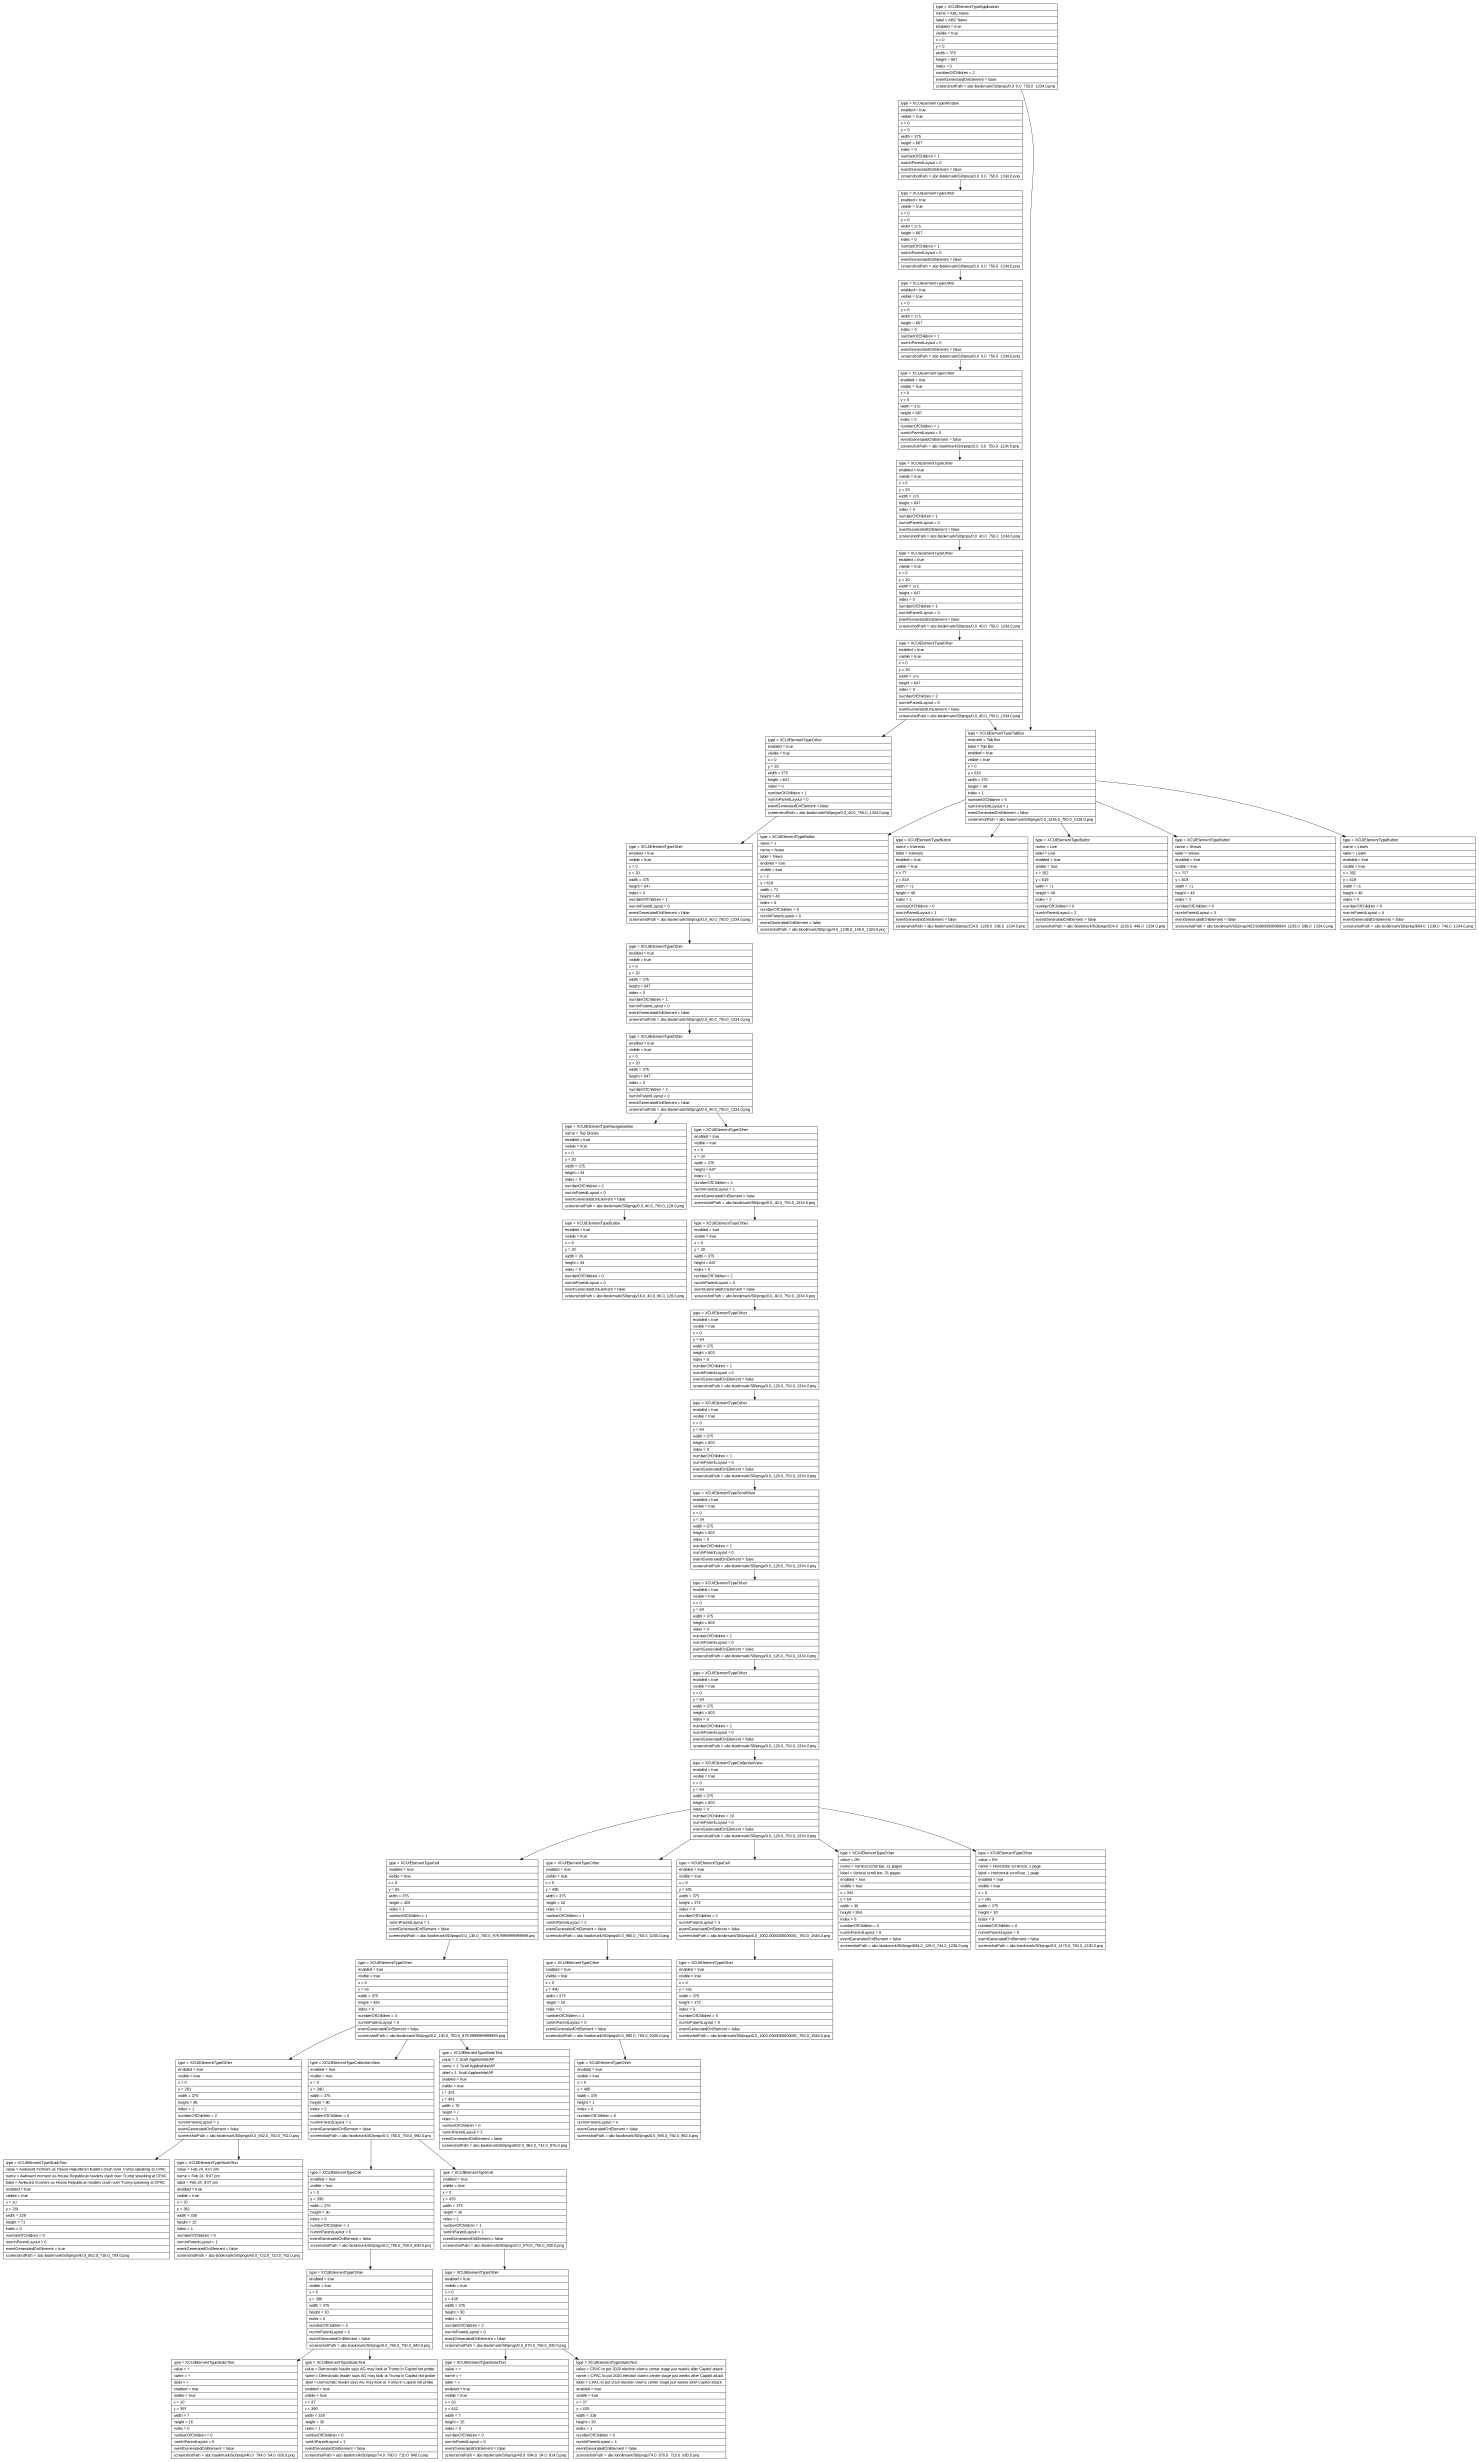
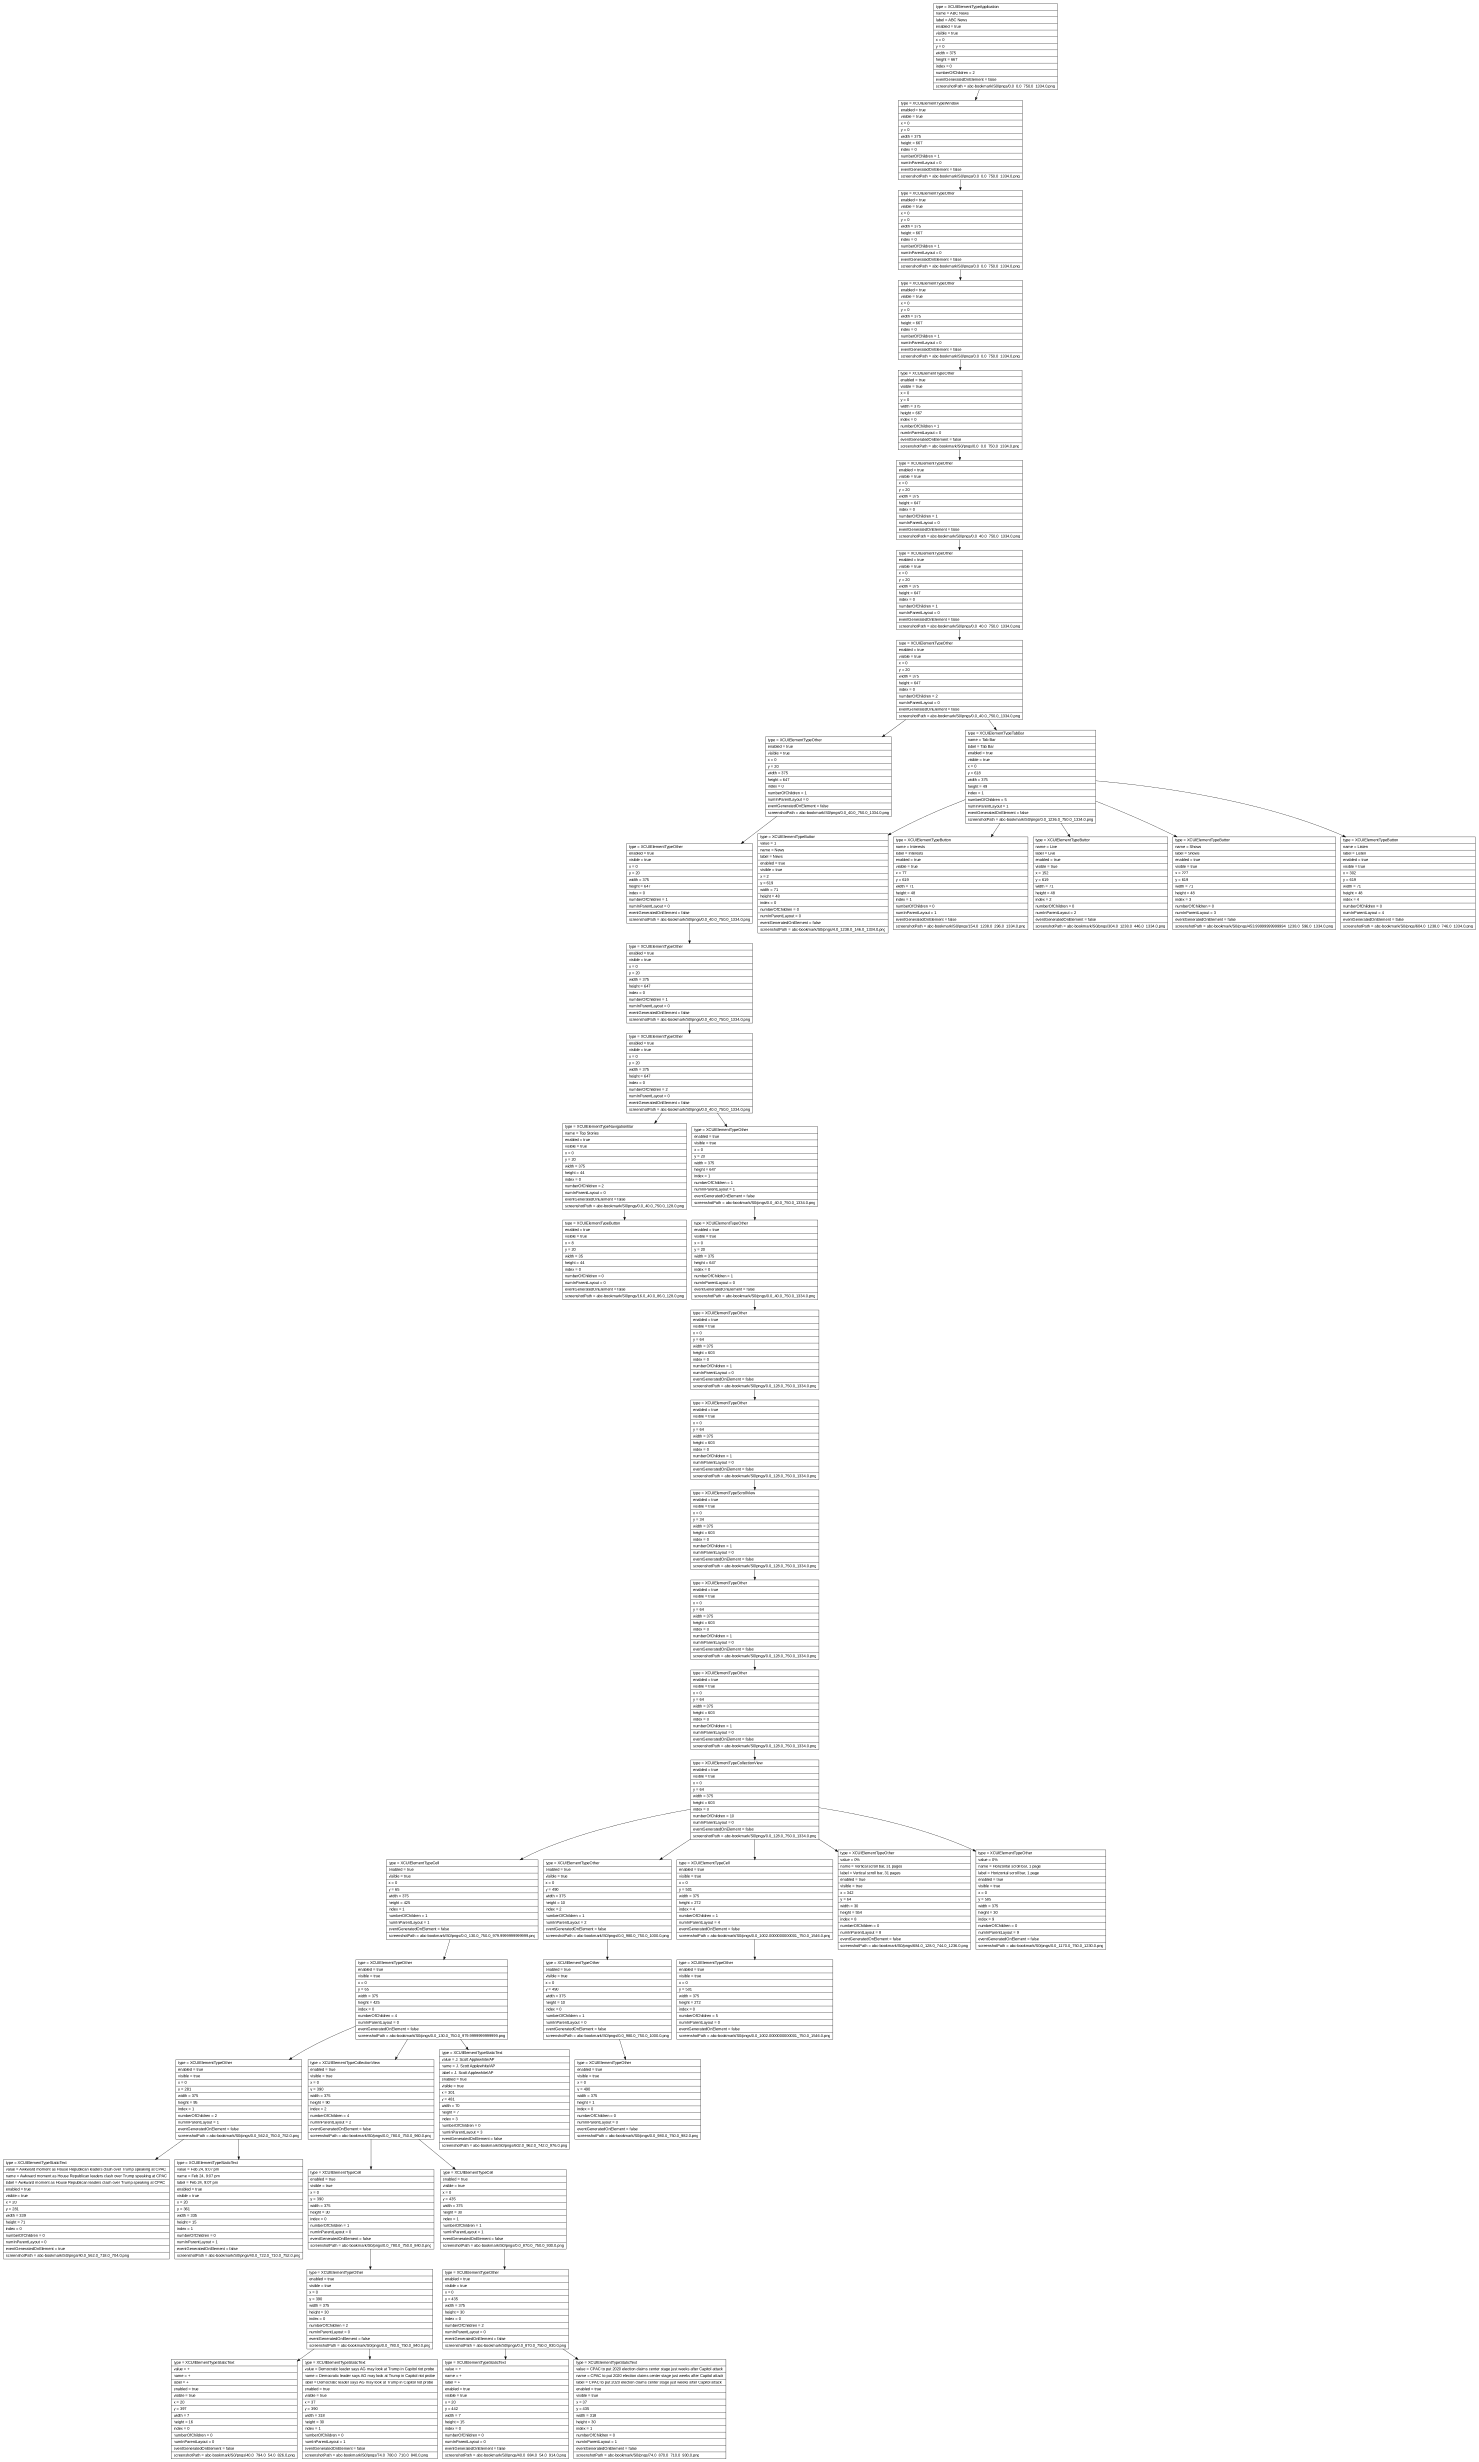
(1031, 408) -> (978, 94)
(984, 740) -> (982, 740)
